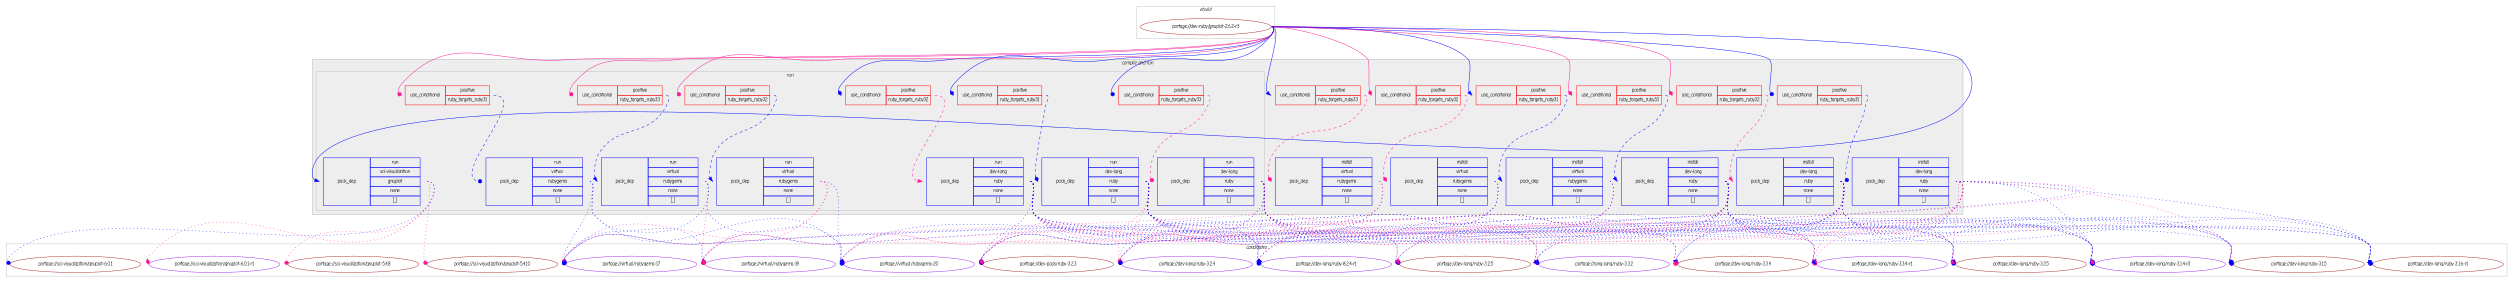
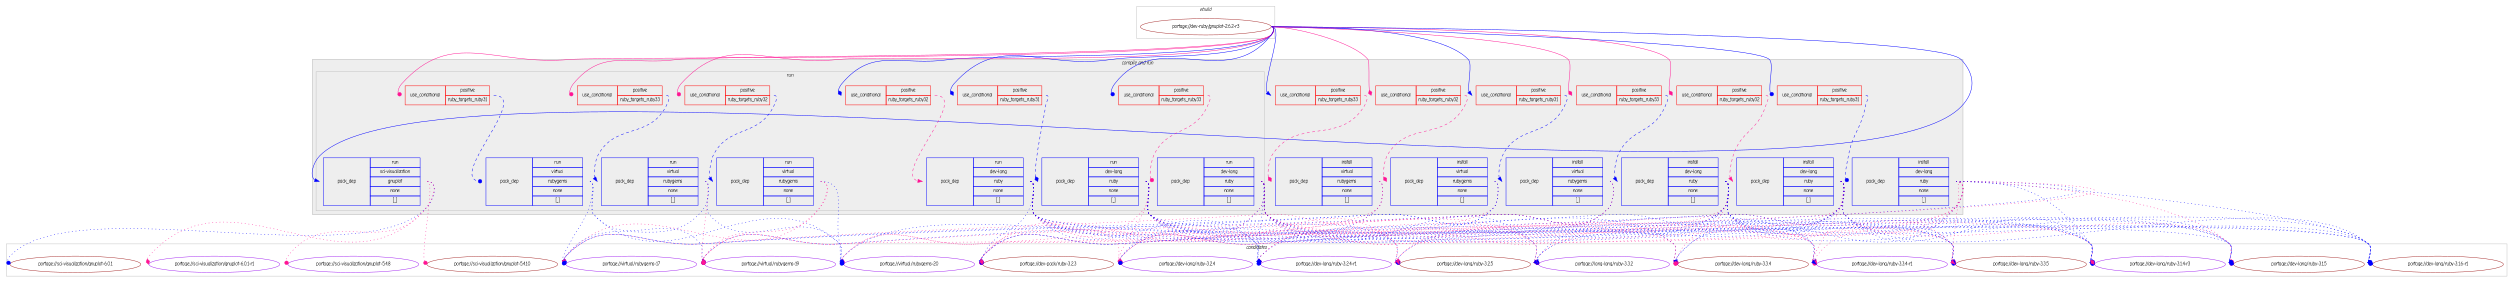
(353, 264) -> (353, 264)
(1326, 264) -> (1326, 264)
